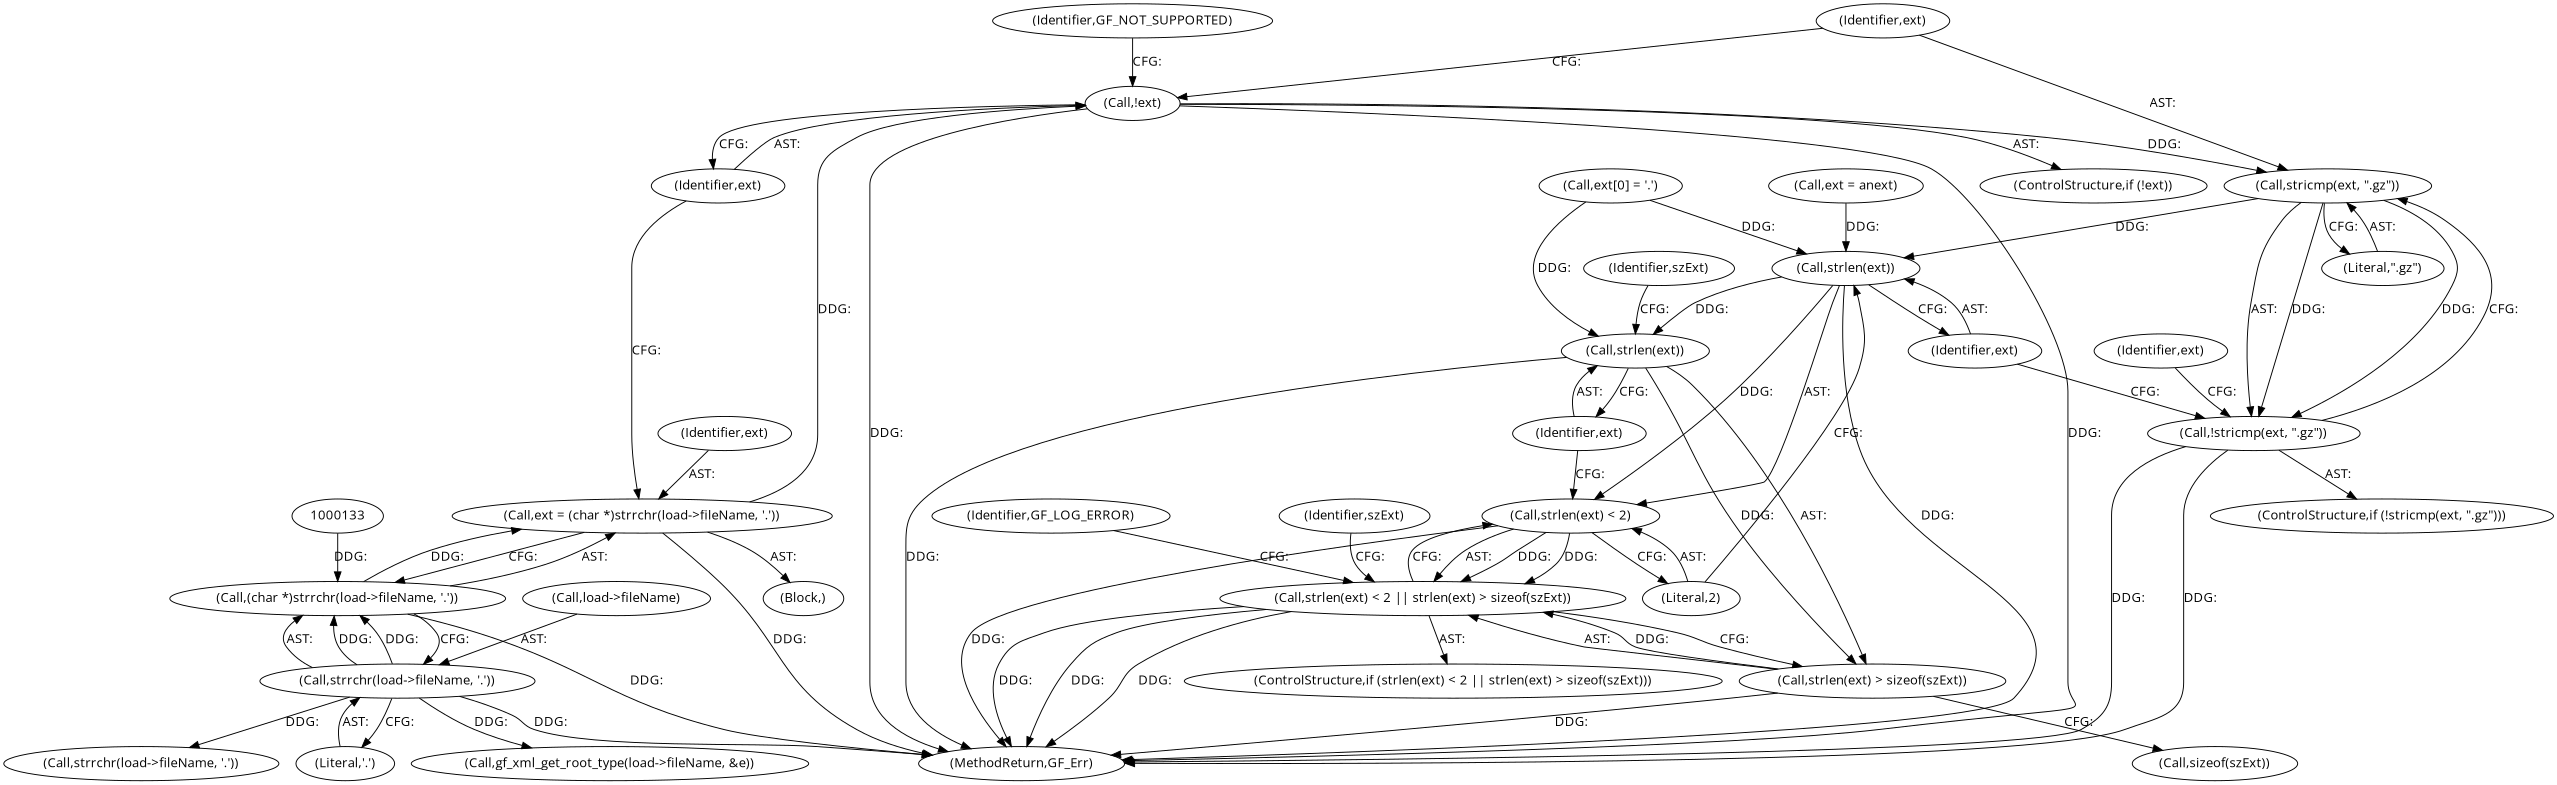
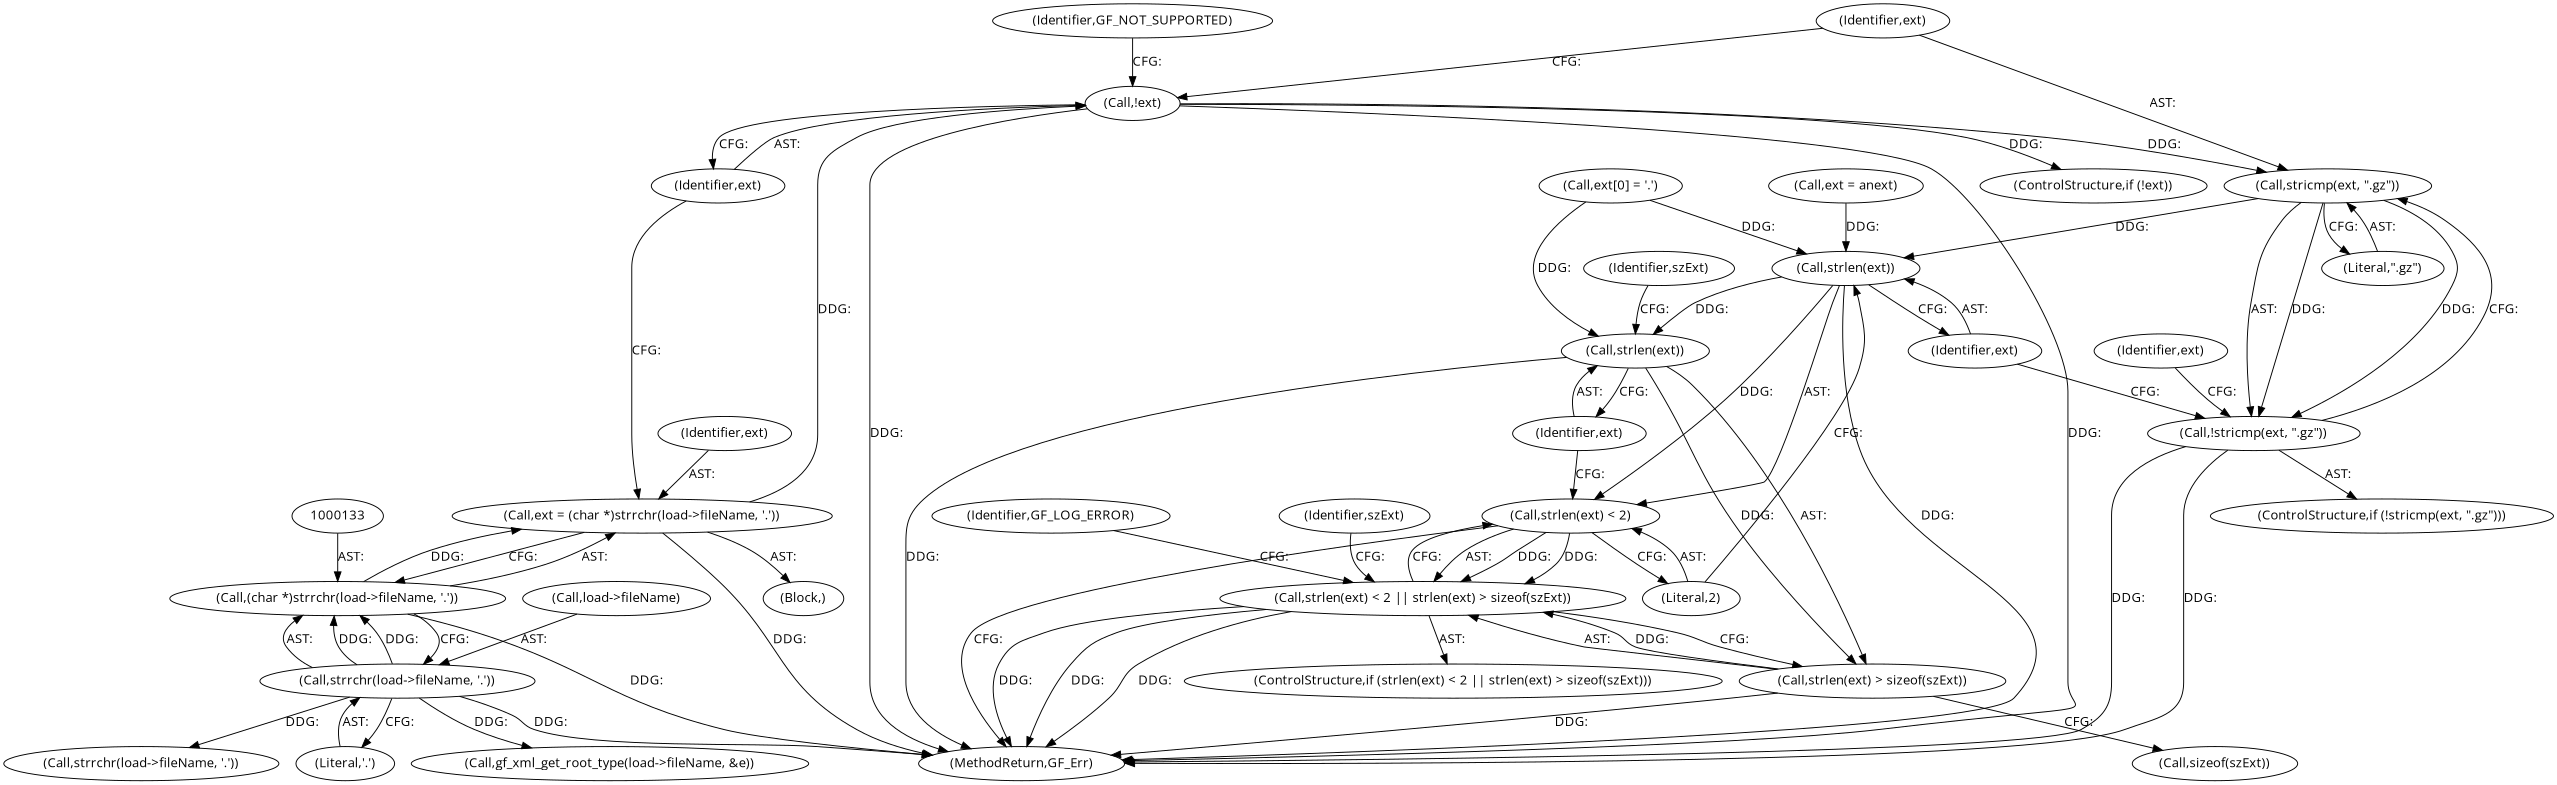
(2028, 145) -> (2028, 145)
(353, 557) -> (353, 557)
(990, 640) -> (990, 640)
